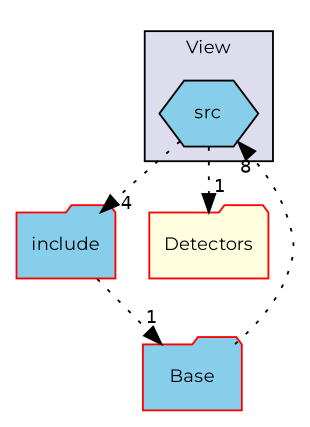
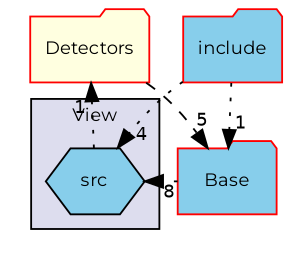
none -> (174, 106)
(144, 174) -> (148, 112)
